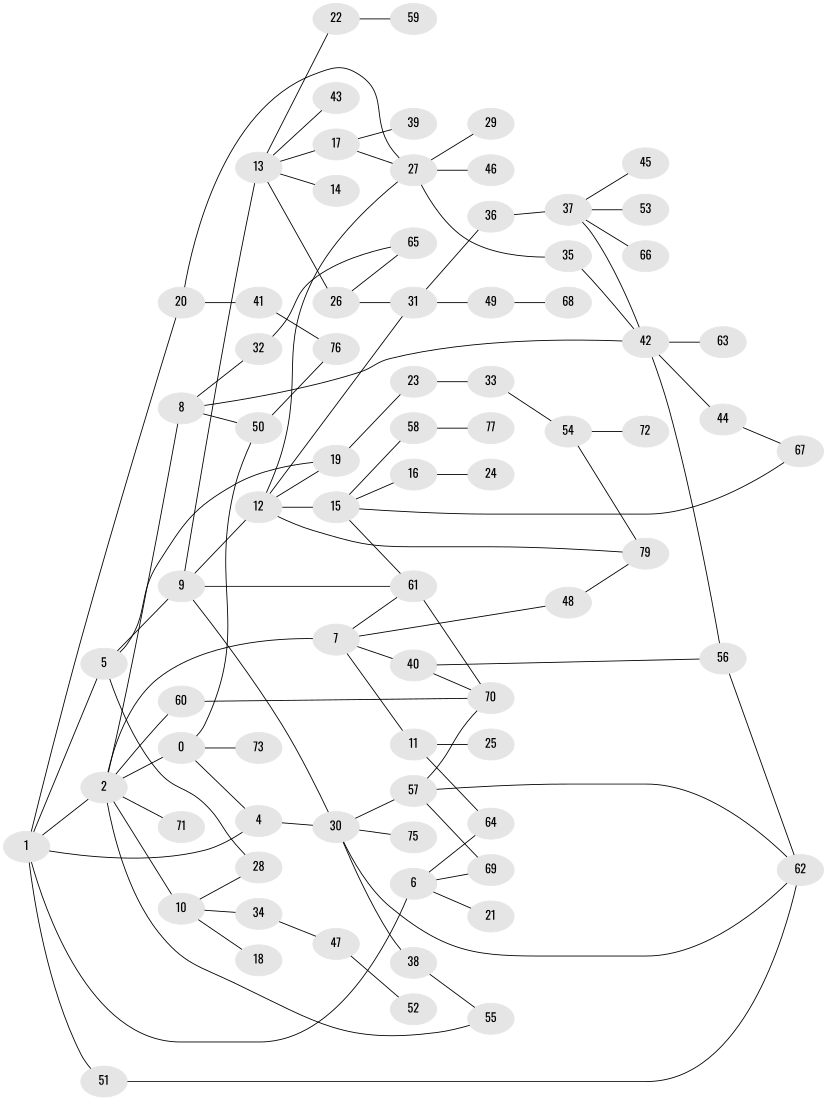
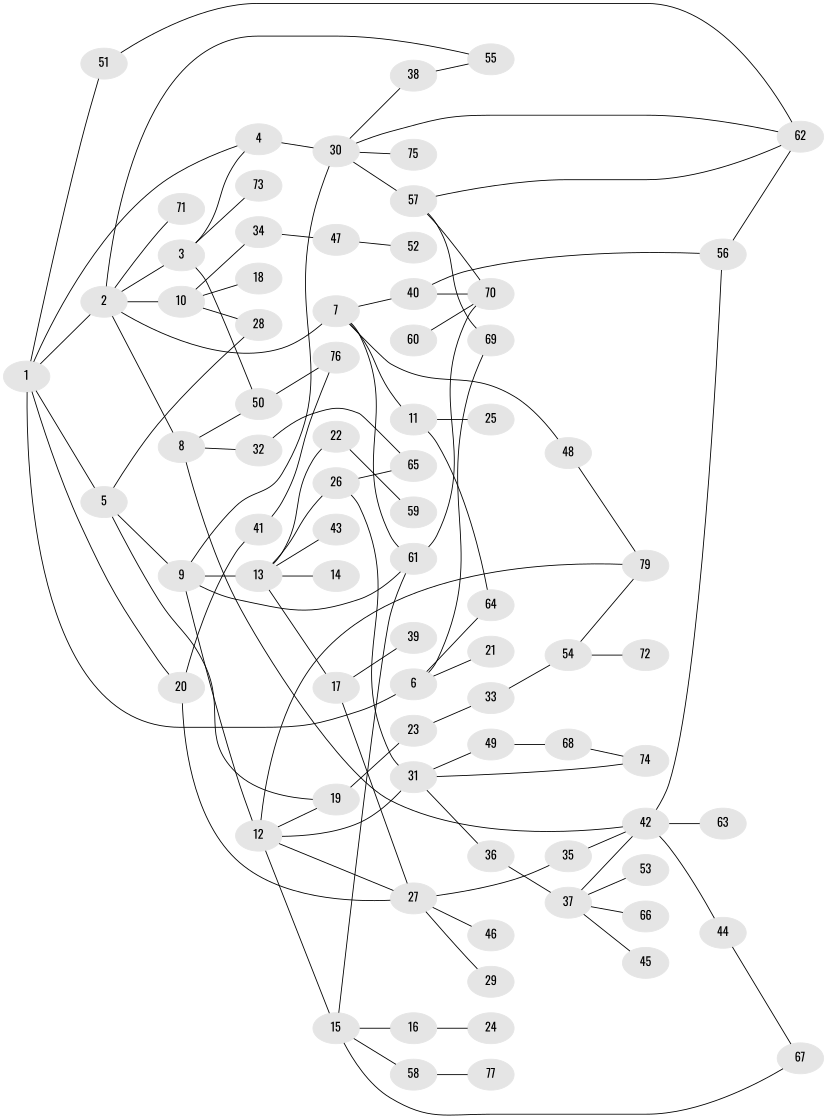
(144, 741) -> none
(181, 748) -> (181, 255)
none -> (646, 761)
